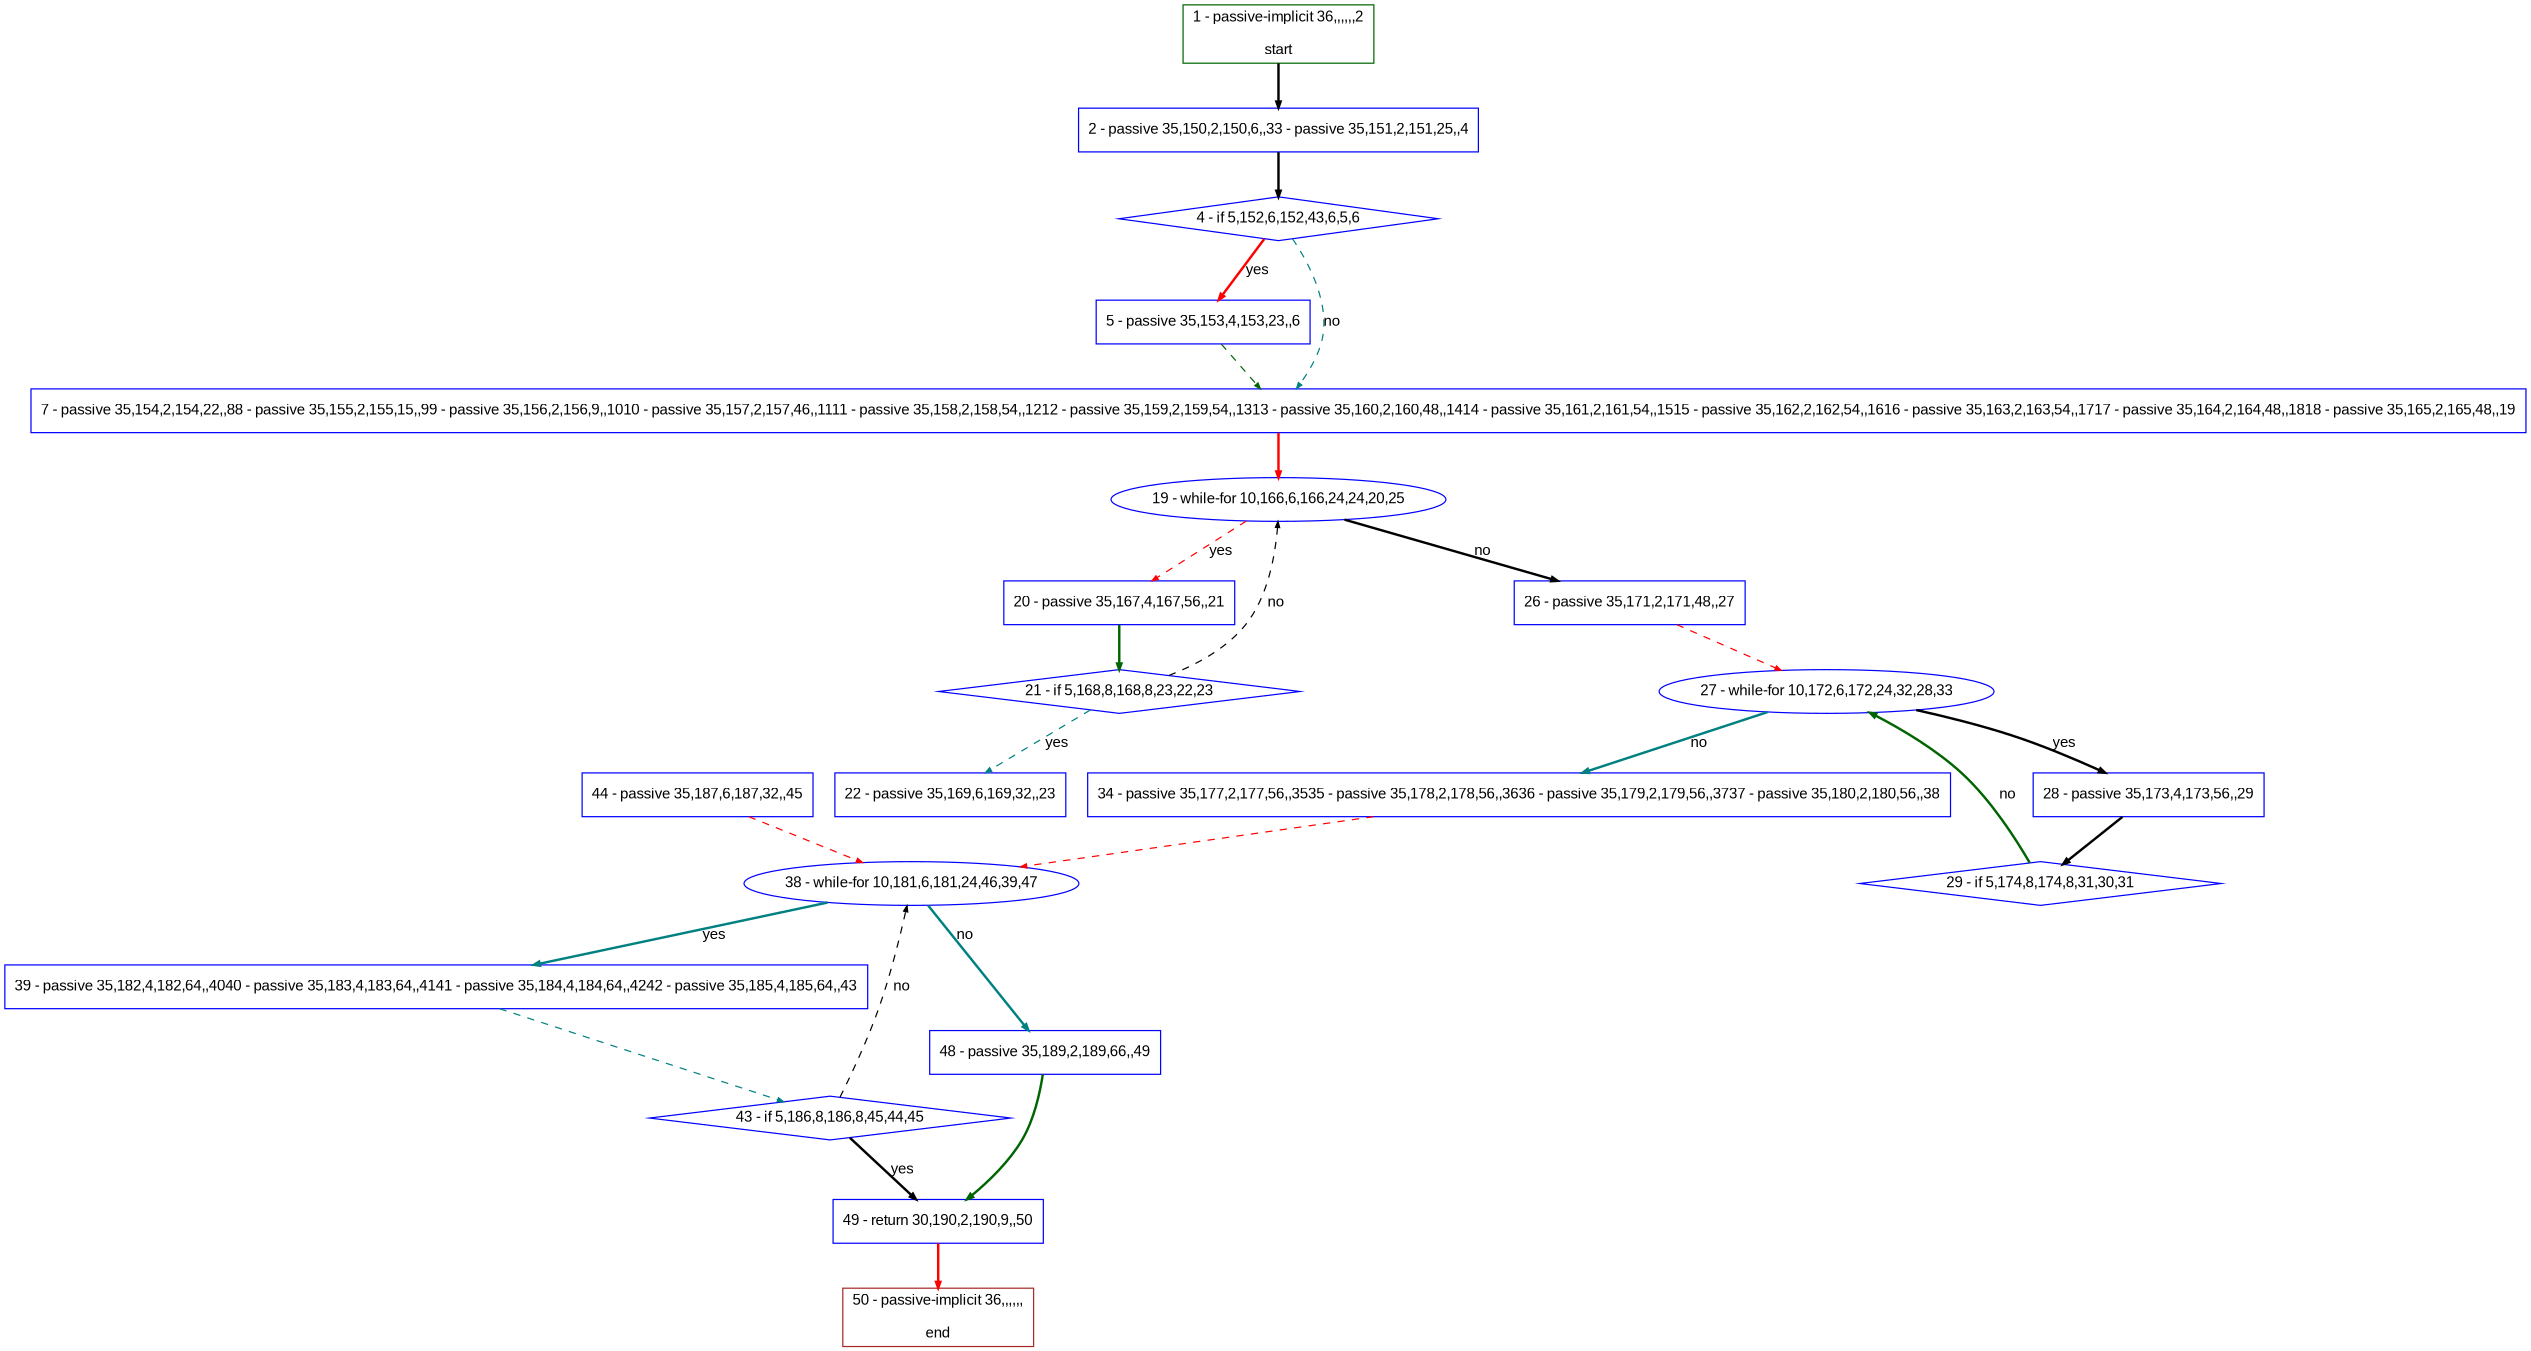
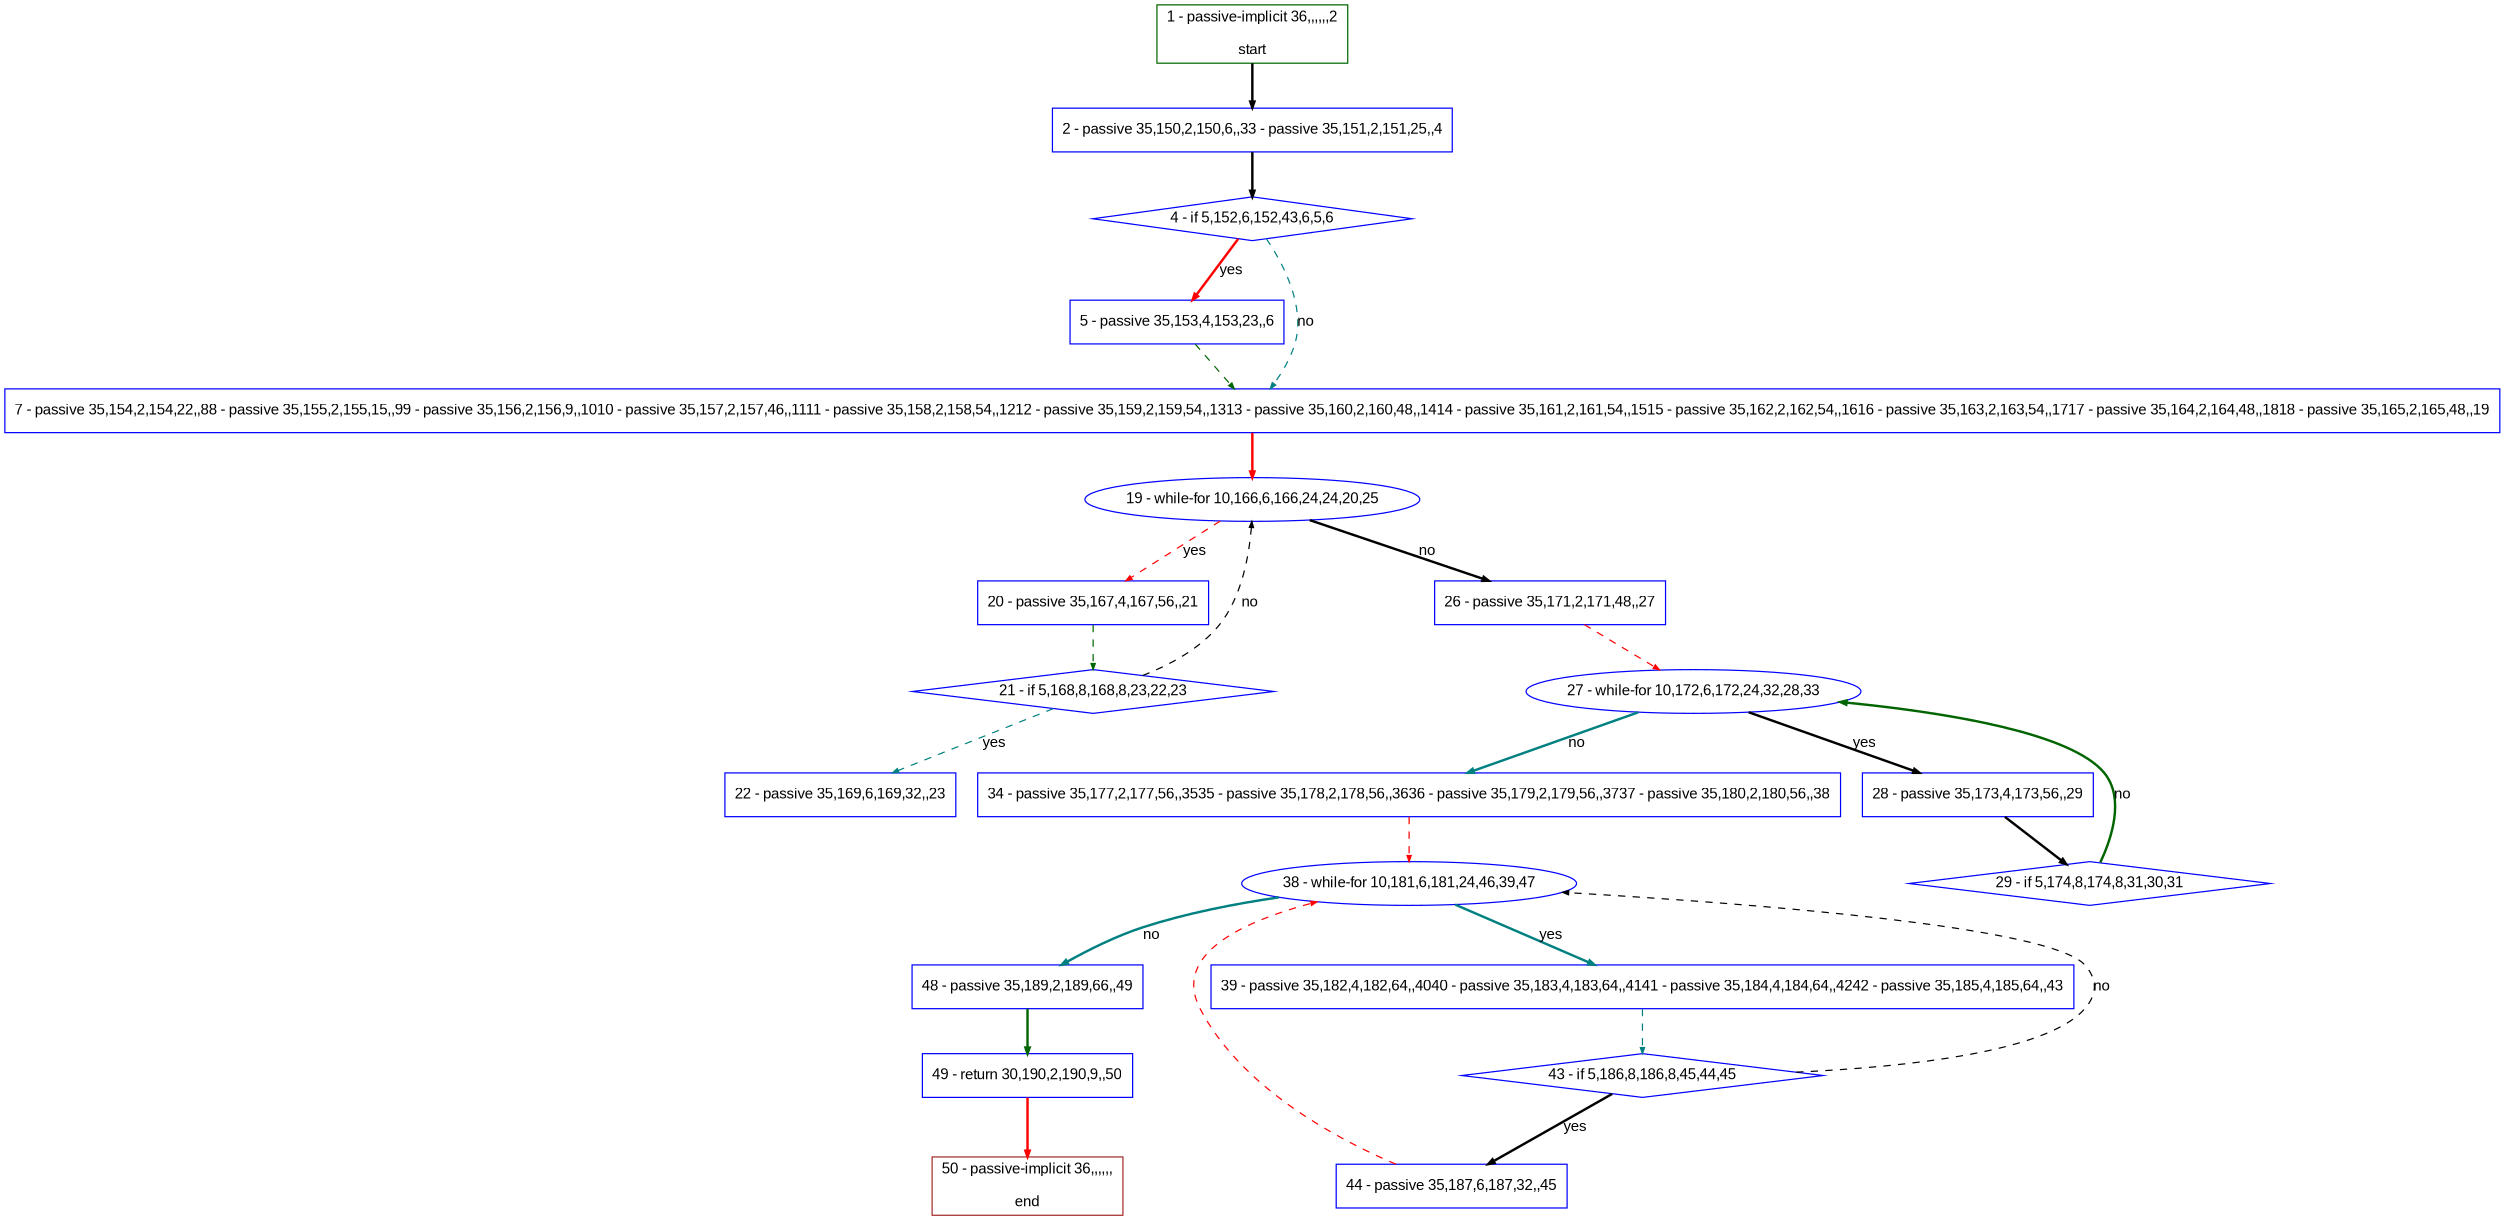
(1119, 644) -> (1093, 644)
(881, 1166) -> (1553, 1127)
